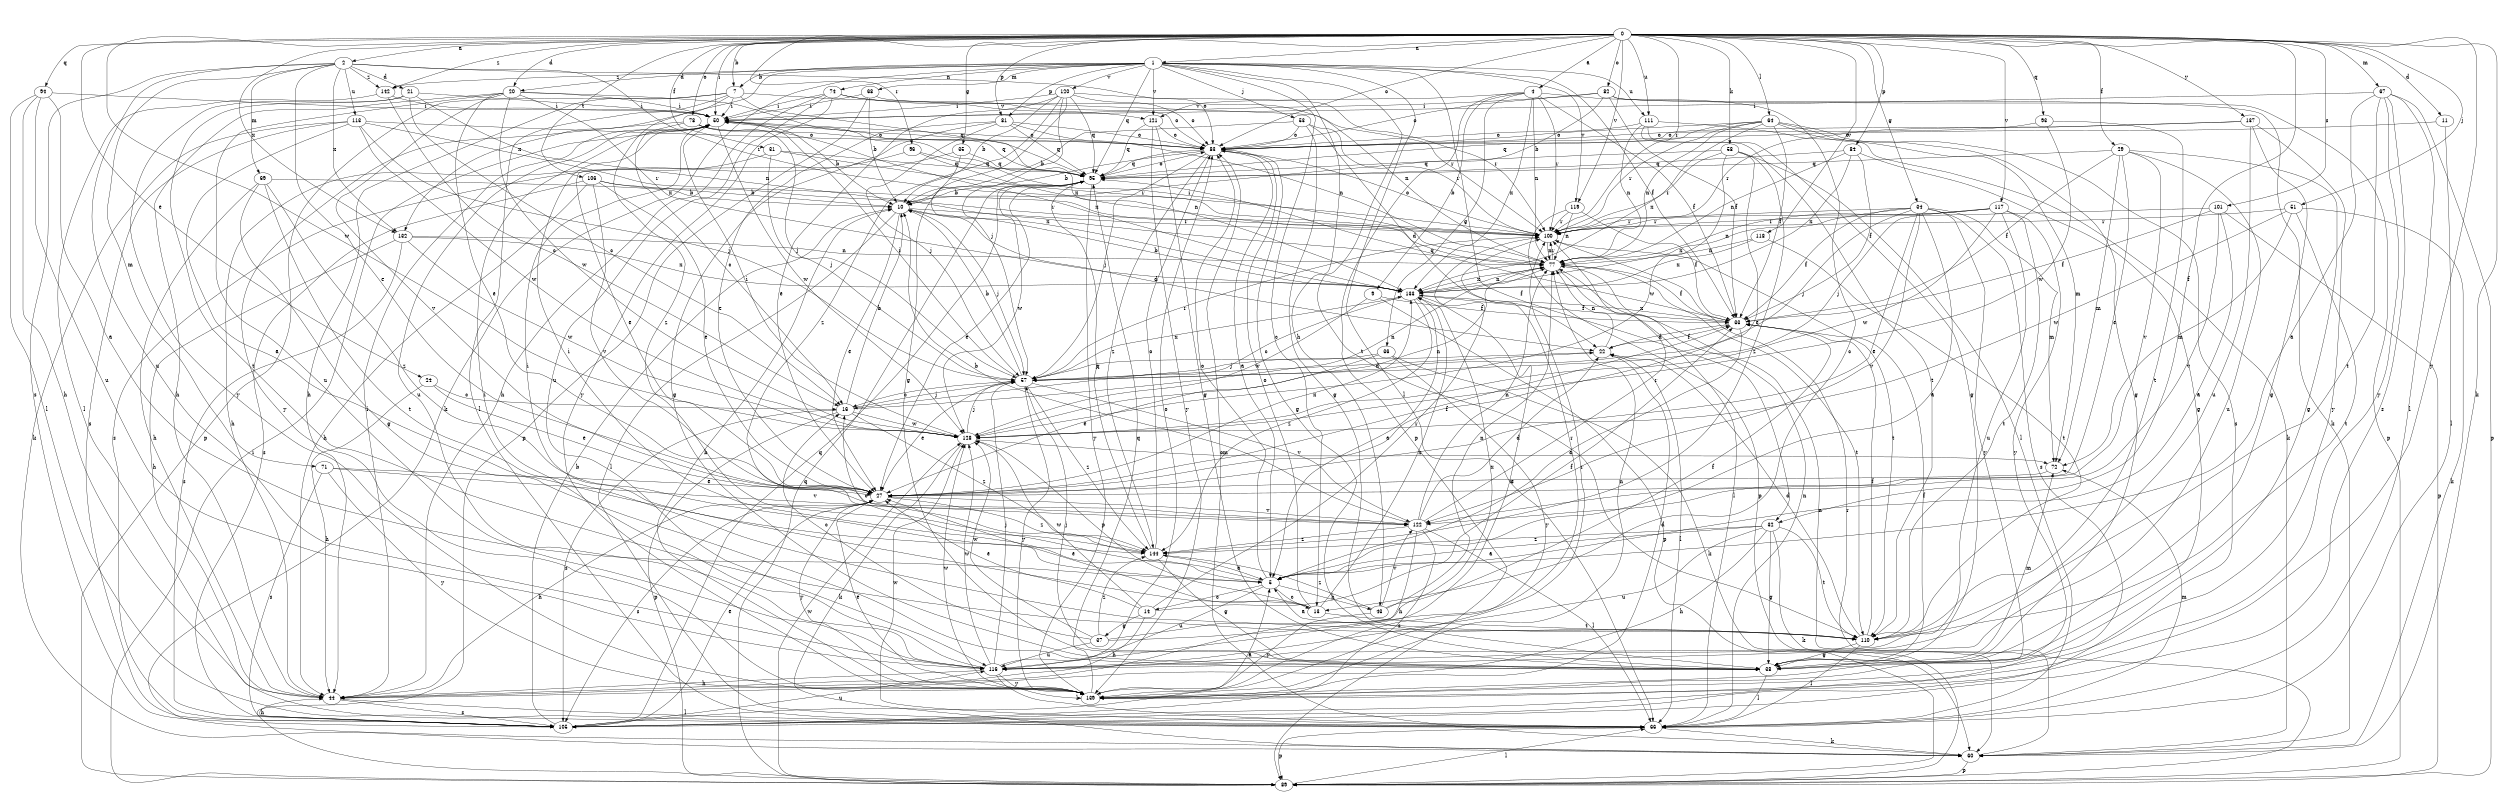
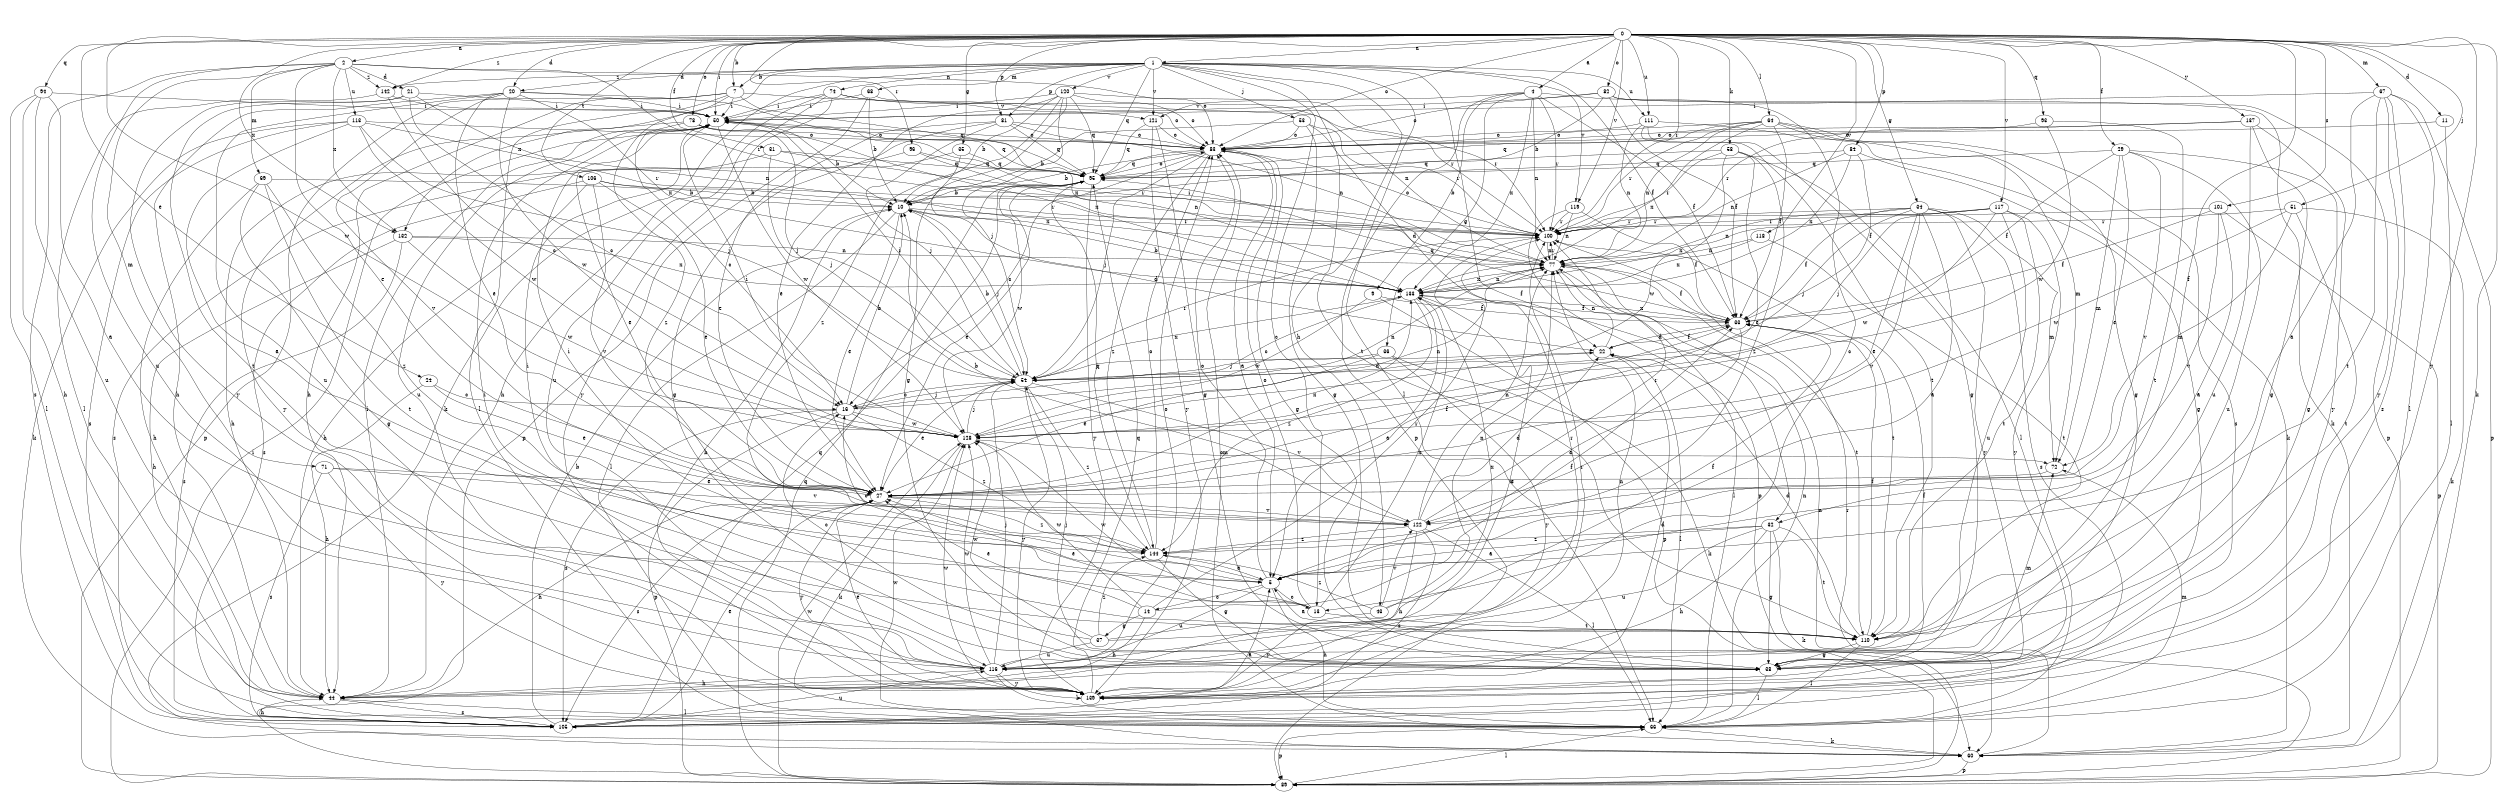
none -> (1026, 247)
(1024, 381) -> (1024, 381)
(1103, 525) -> (1103, 525)
(1323, 597) -> (1382, 712)
